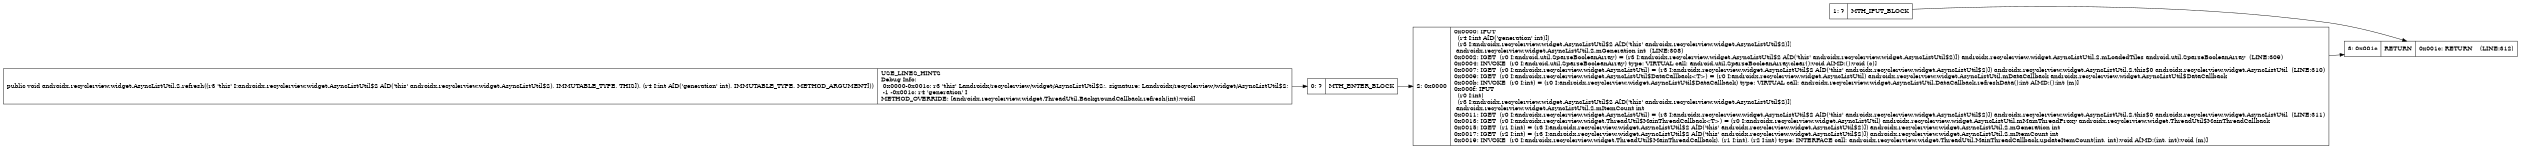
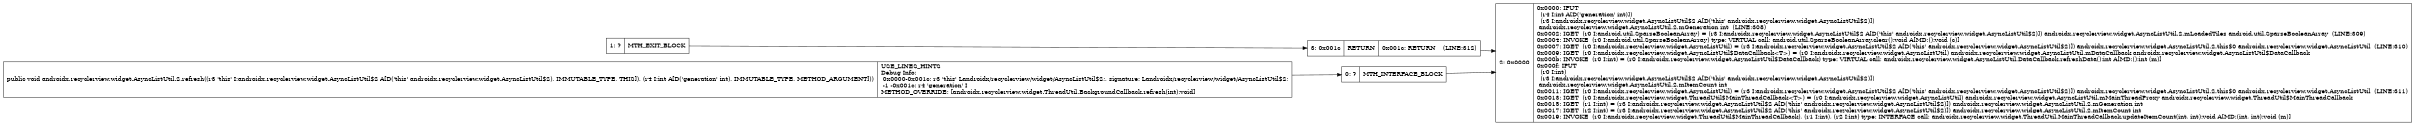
(1880, 11) -> (657, 46)
(2334, 55) -> (1486, 51)
(1361, 86) -> (1403, 74)
